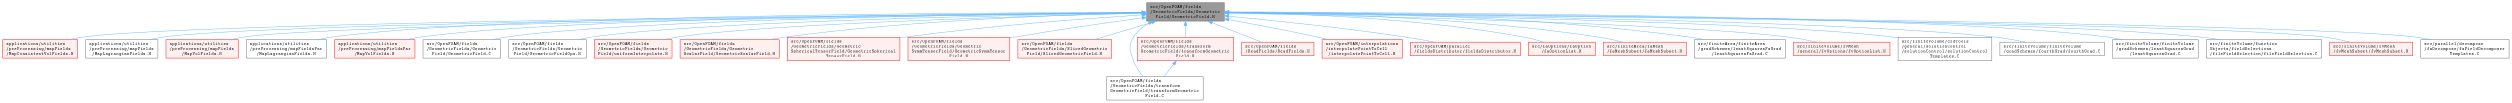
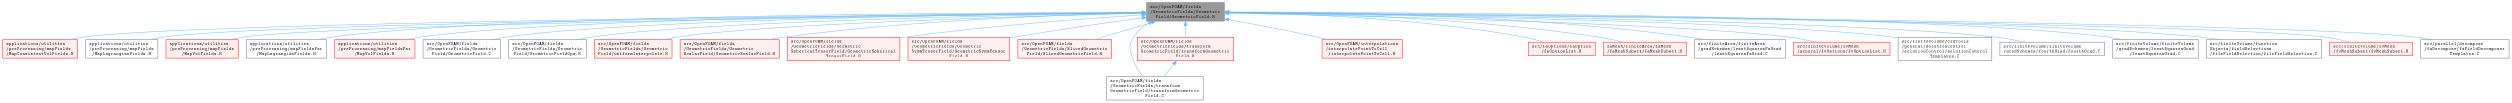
(1278, 49) -> none
(1465, 49) -> none
(1645, 49) -> (1645, 49)
